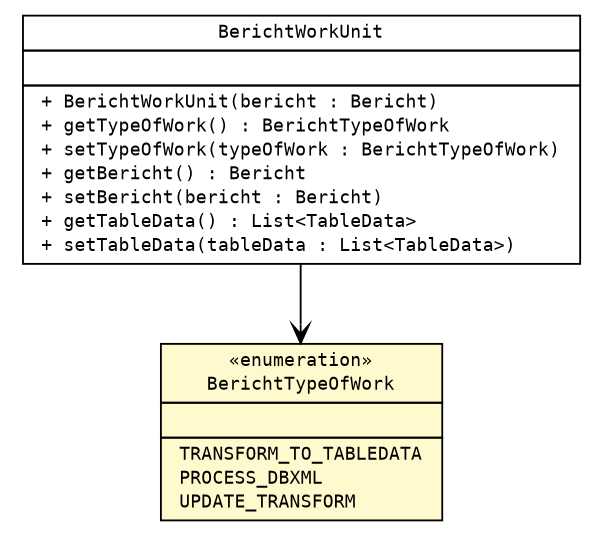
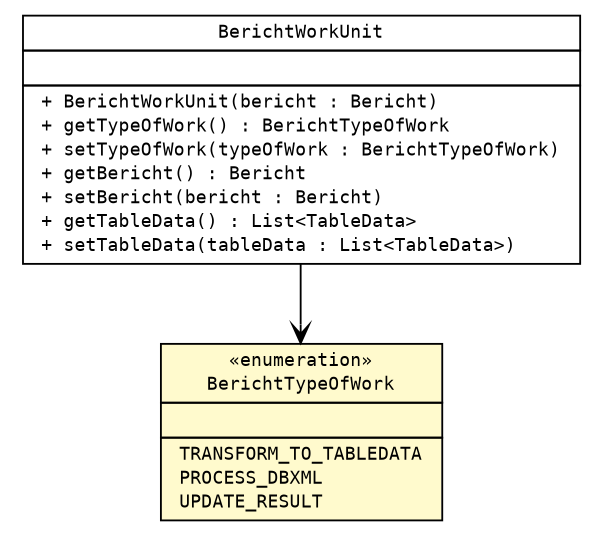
(268, 502) -> (252, 502)
